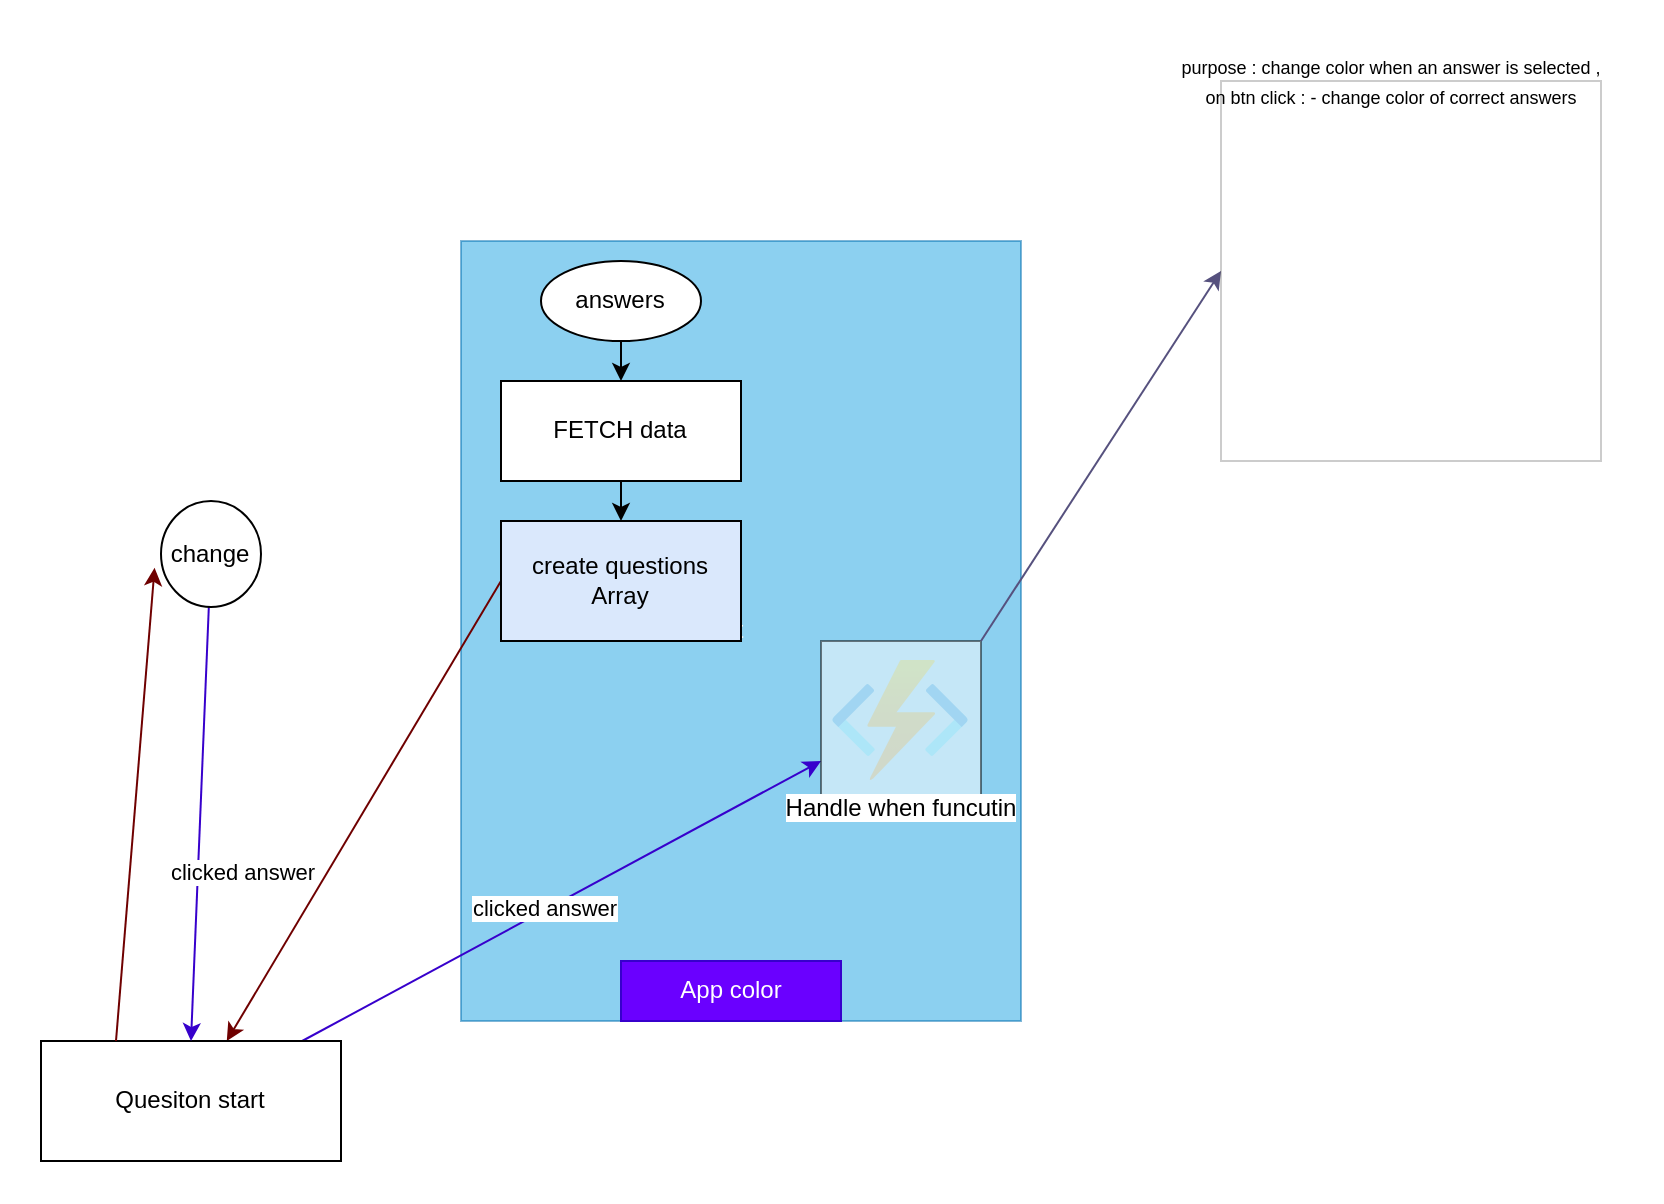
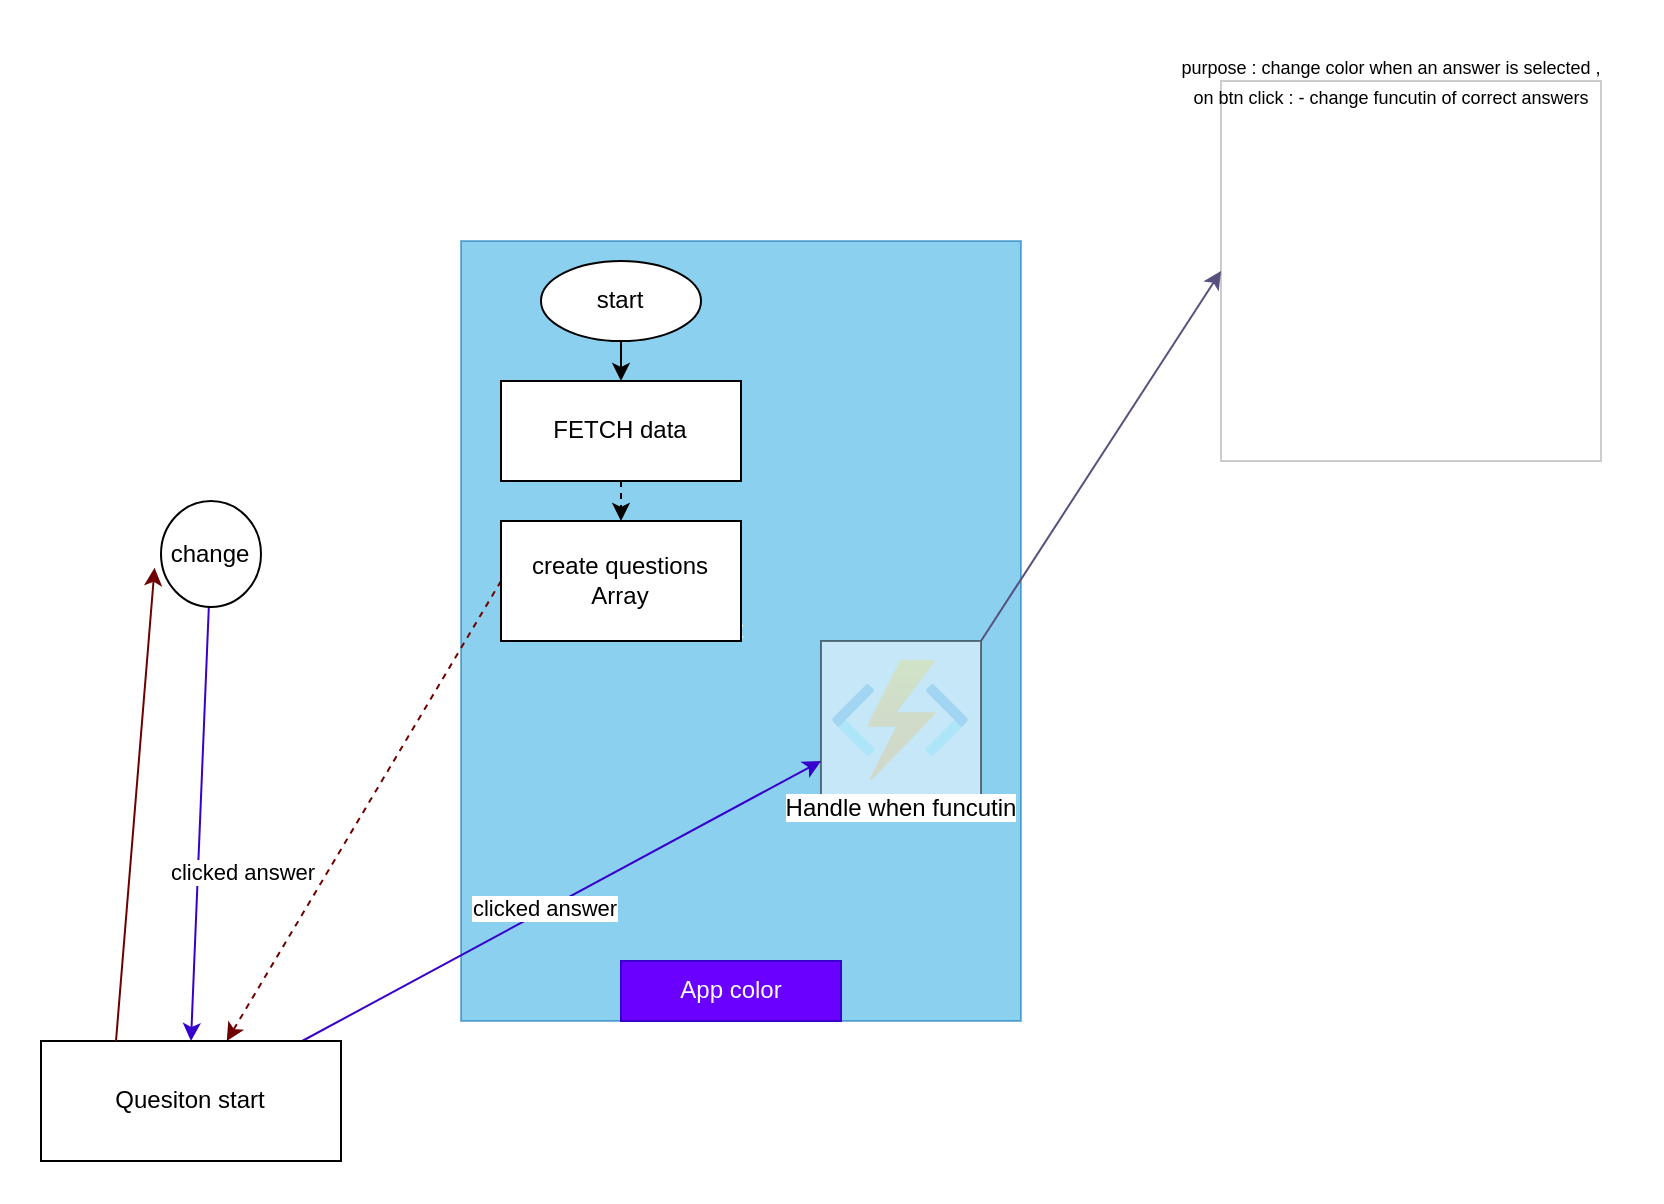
(1392, 81) -> (1392, 81)
(621, 301) -> (621, 301)
(621, 494) -> (621, 494)
(621, 581) -> (621, 581)
(368, 804) -> (368, 804)
